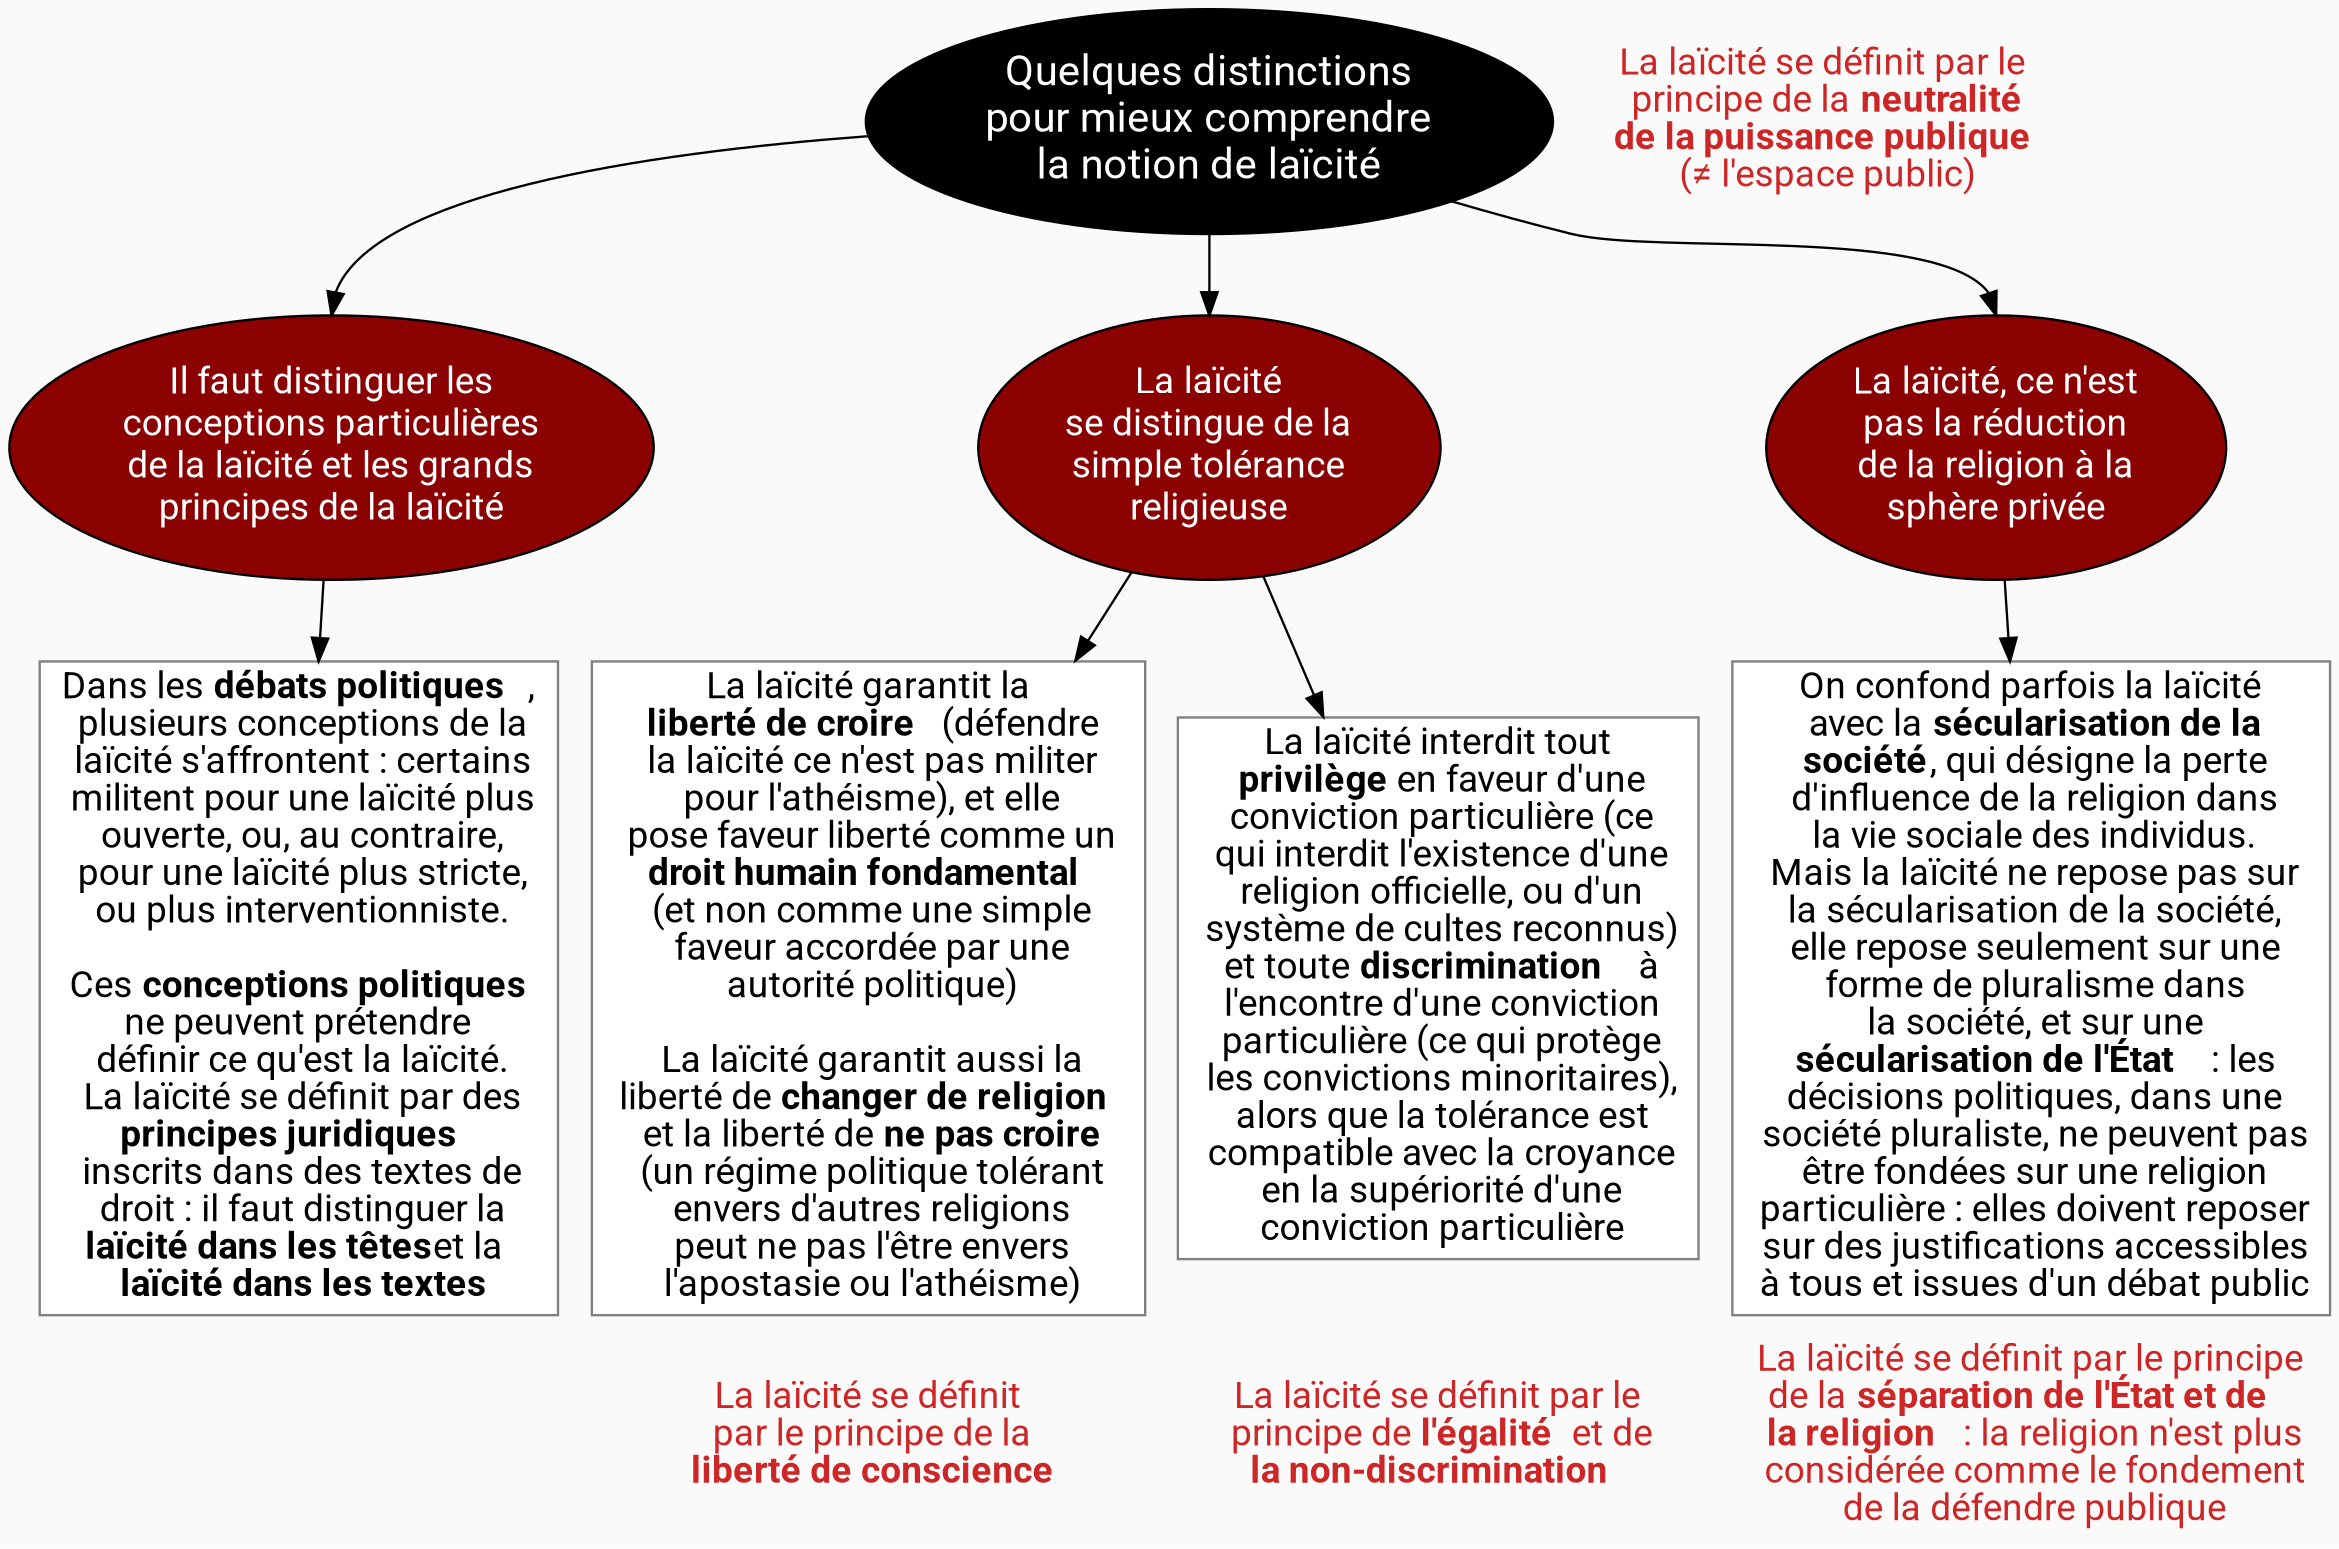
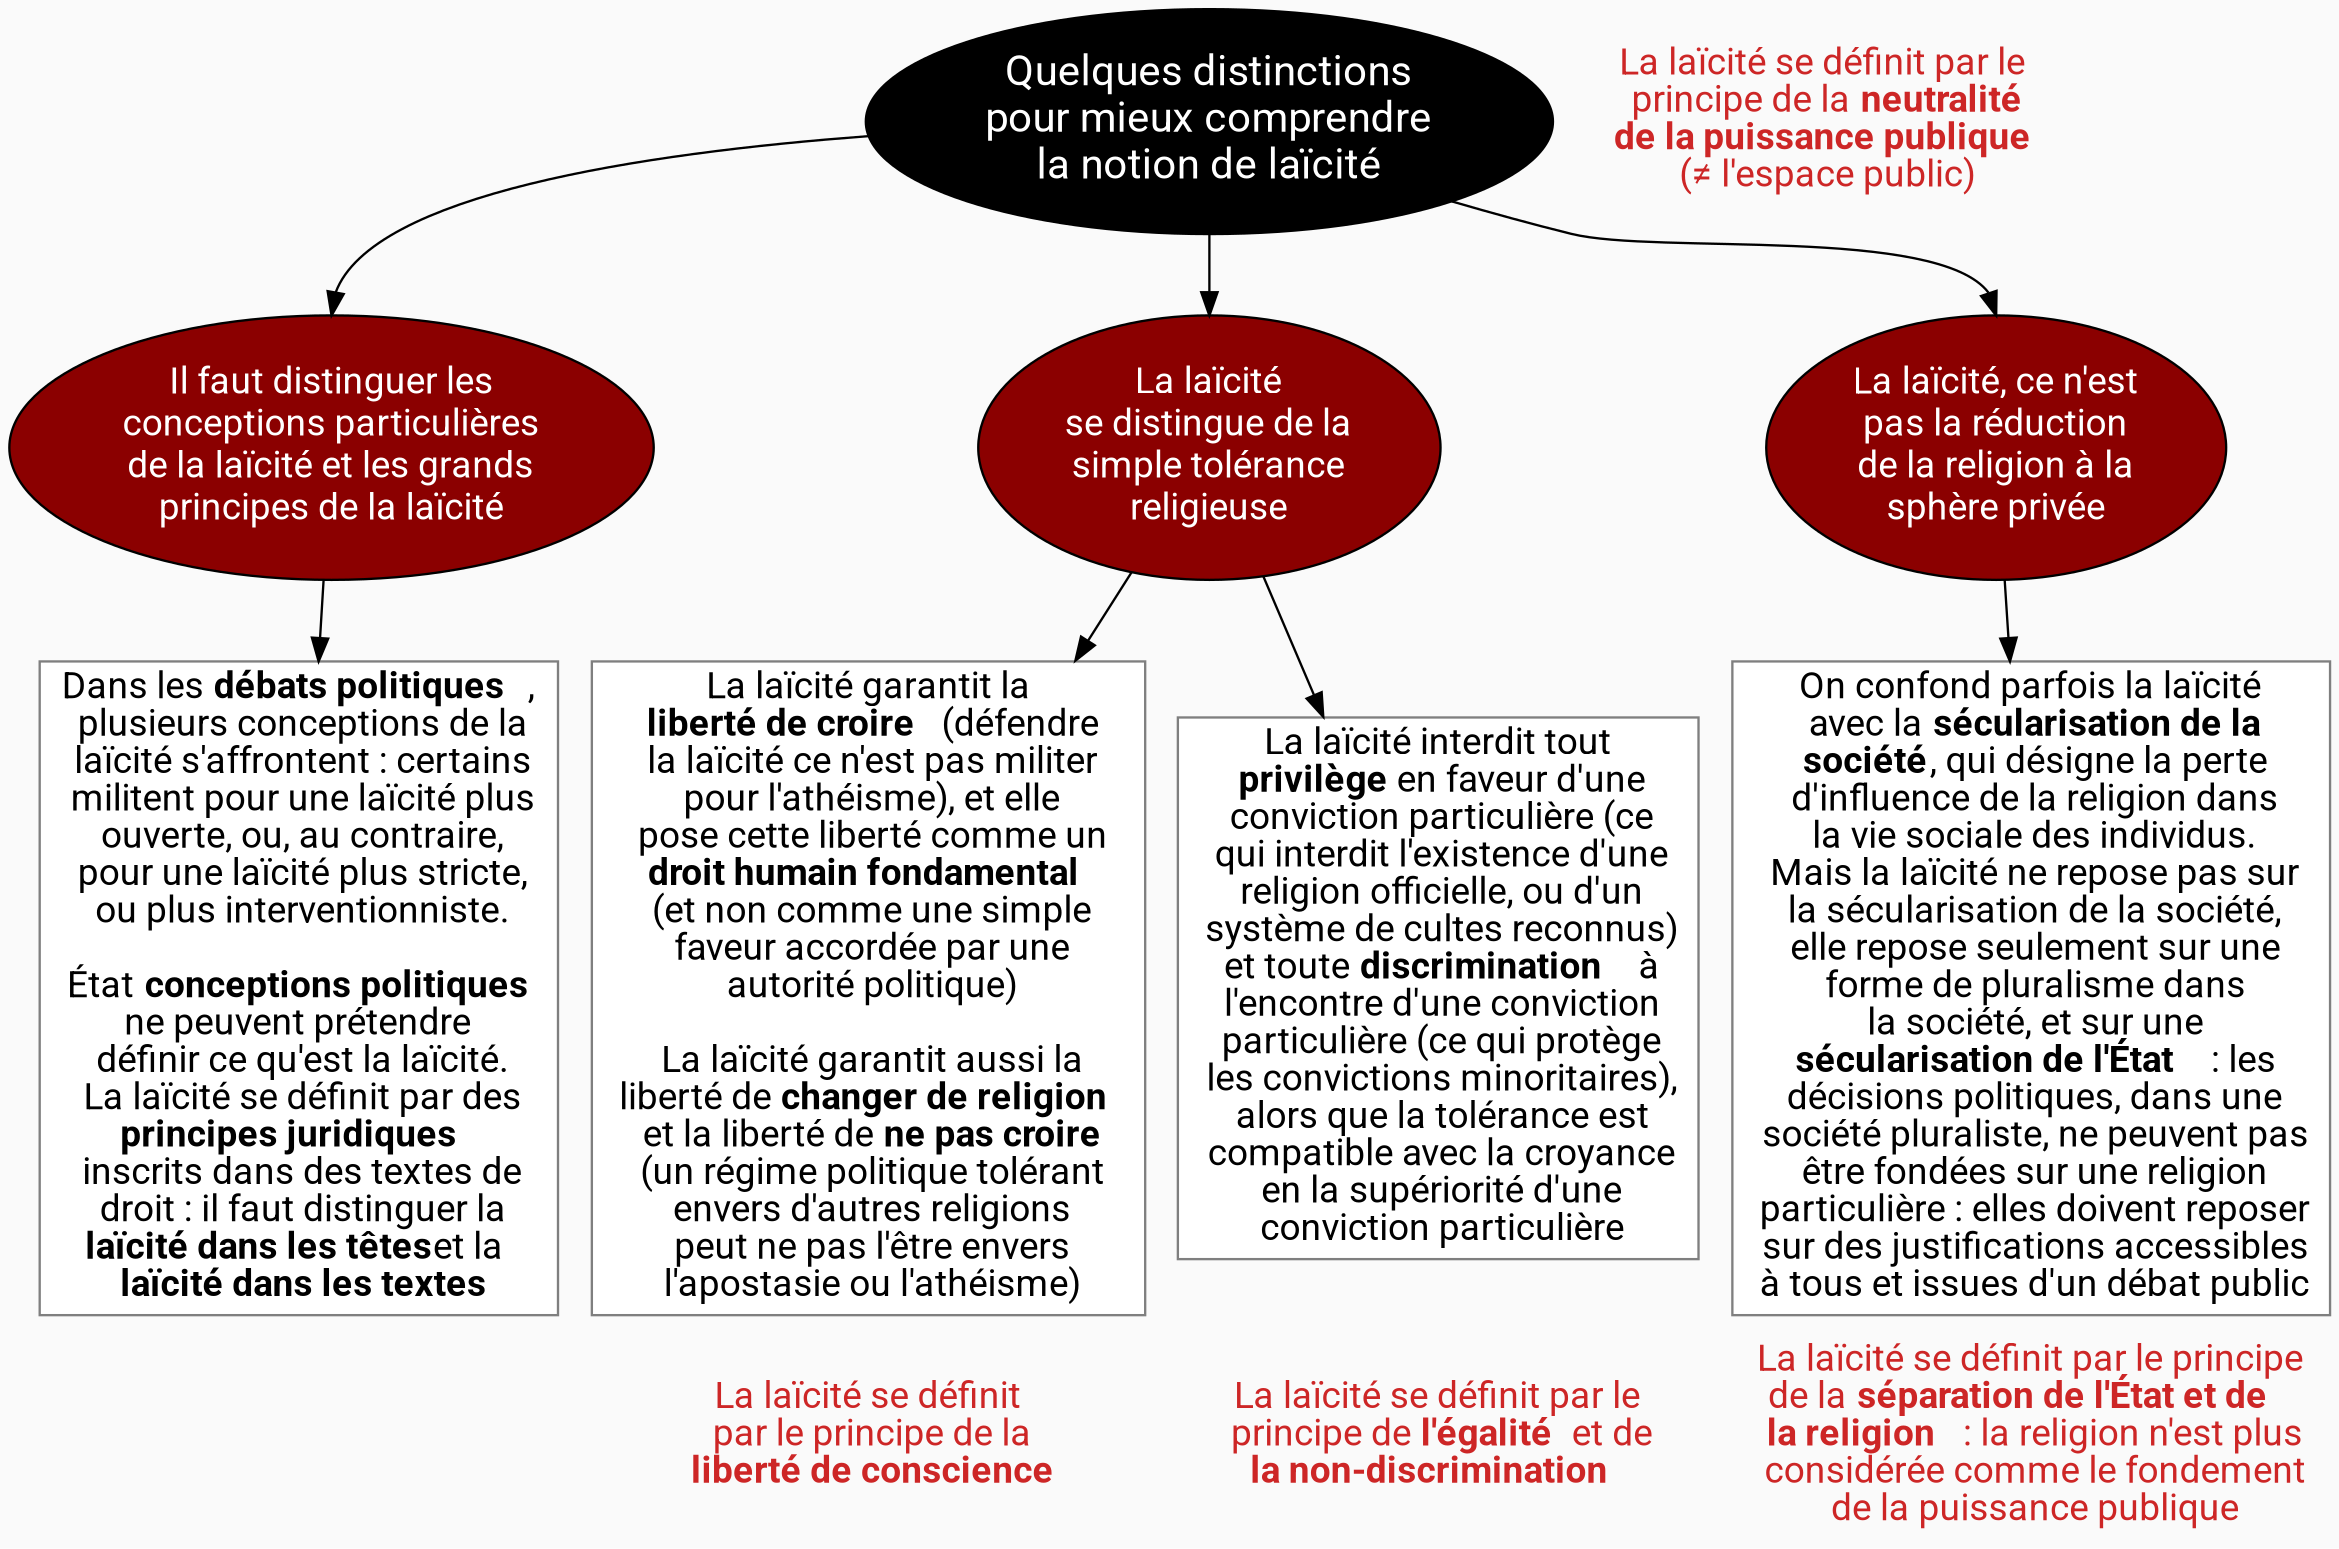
(869, 837) -> (869, 837)
(102, 986) -> (102, 986)
(2031, 1509) -> (2031, 1509)
